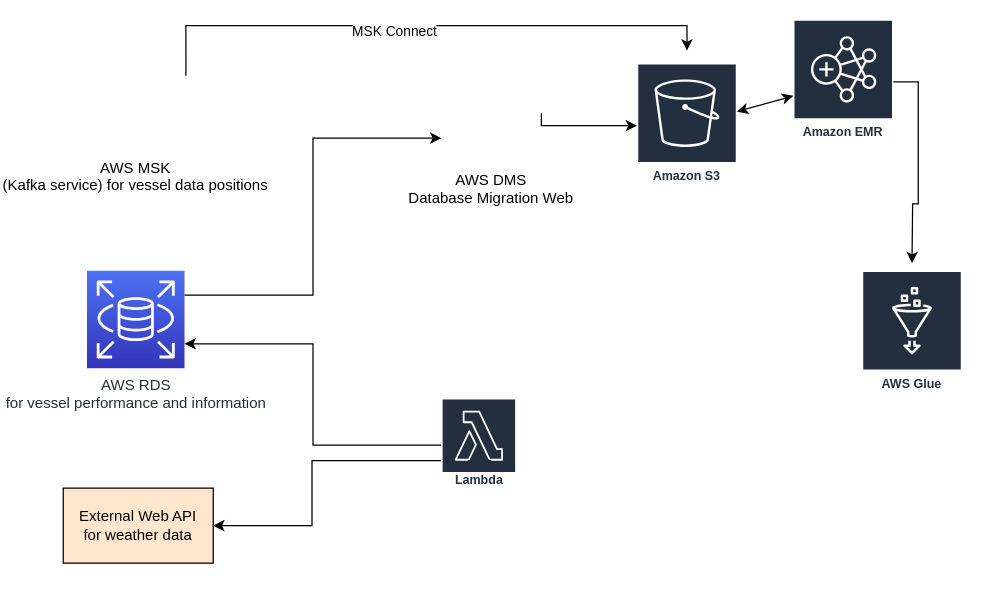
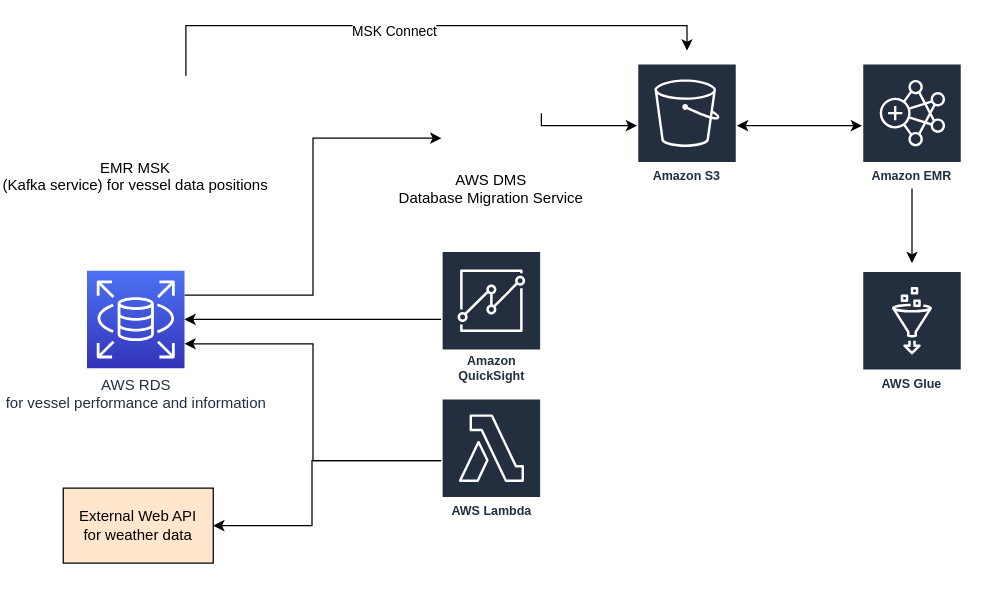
(843, 82) -> (912, 126)
(135, 168) -> (135, 168)
(491, 180) -> (491, 180)
none -> (317, 319)
none -> (491, 319)
(479, 445) -> (491, 461)
